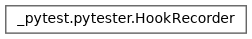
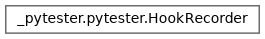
(126, 19) -> (133, 19)
